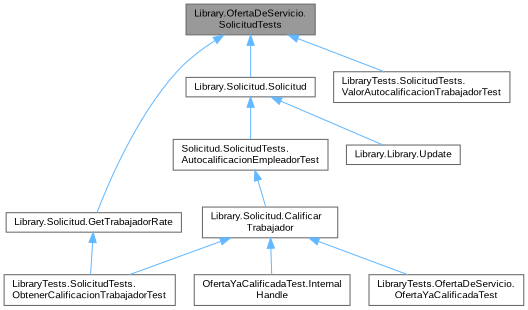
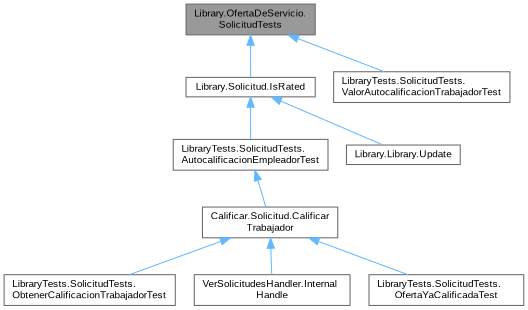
(251, 87) -> (251, 87)
(251, 155) -> (251, 155)
(94, 222) -> none
(270, 222) -> (270, 222)
(272, 290) -> (272, 290)
(446, 290) -> (446, 290)
